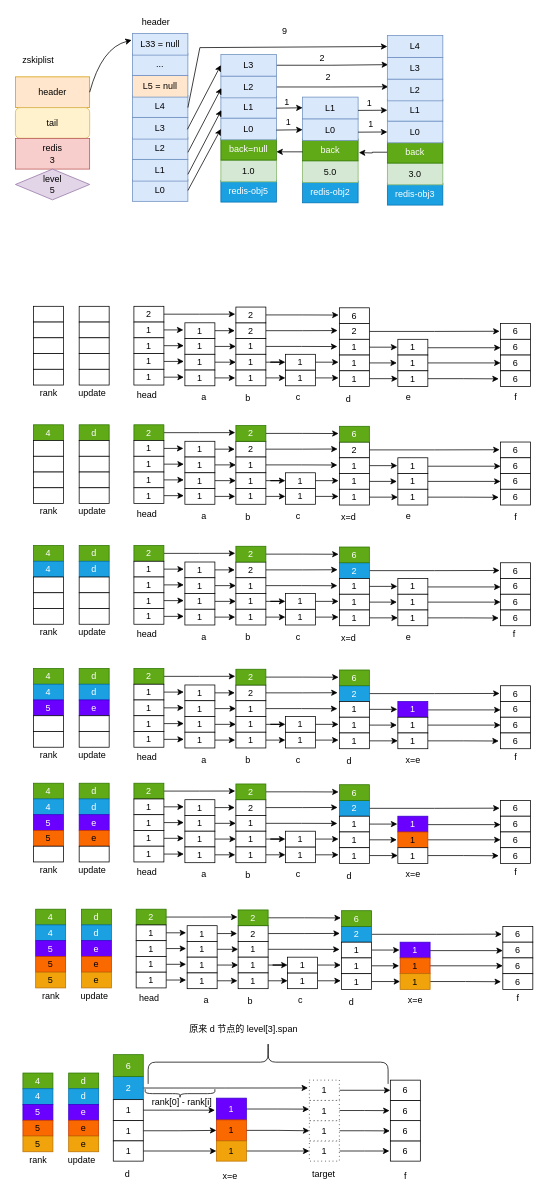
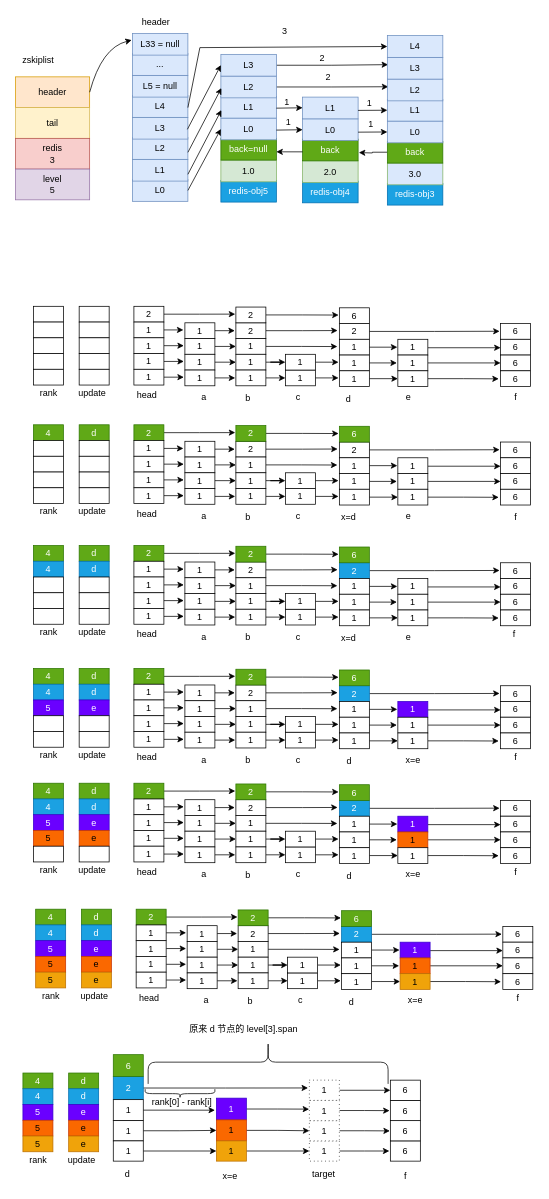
(285, 32) -> (285, 32)
(160, 86) -> (160, 86)
(53, 123) -> (53, 123)
(330, 172) -> (330, 172)
(415, 174) -> (415, 174)
(53, 185) -> (53, 185)
(330, 192) -> (330, 192)
